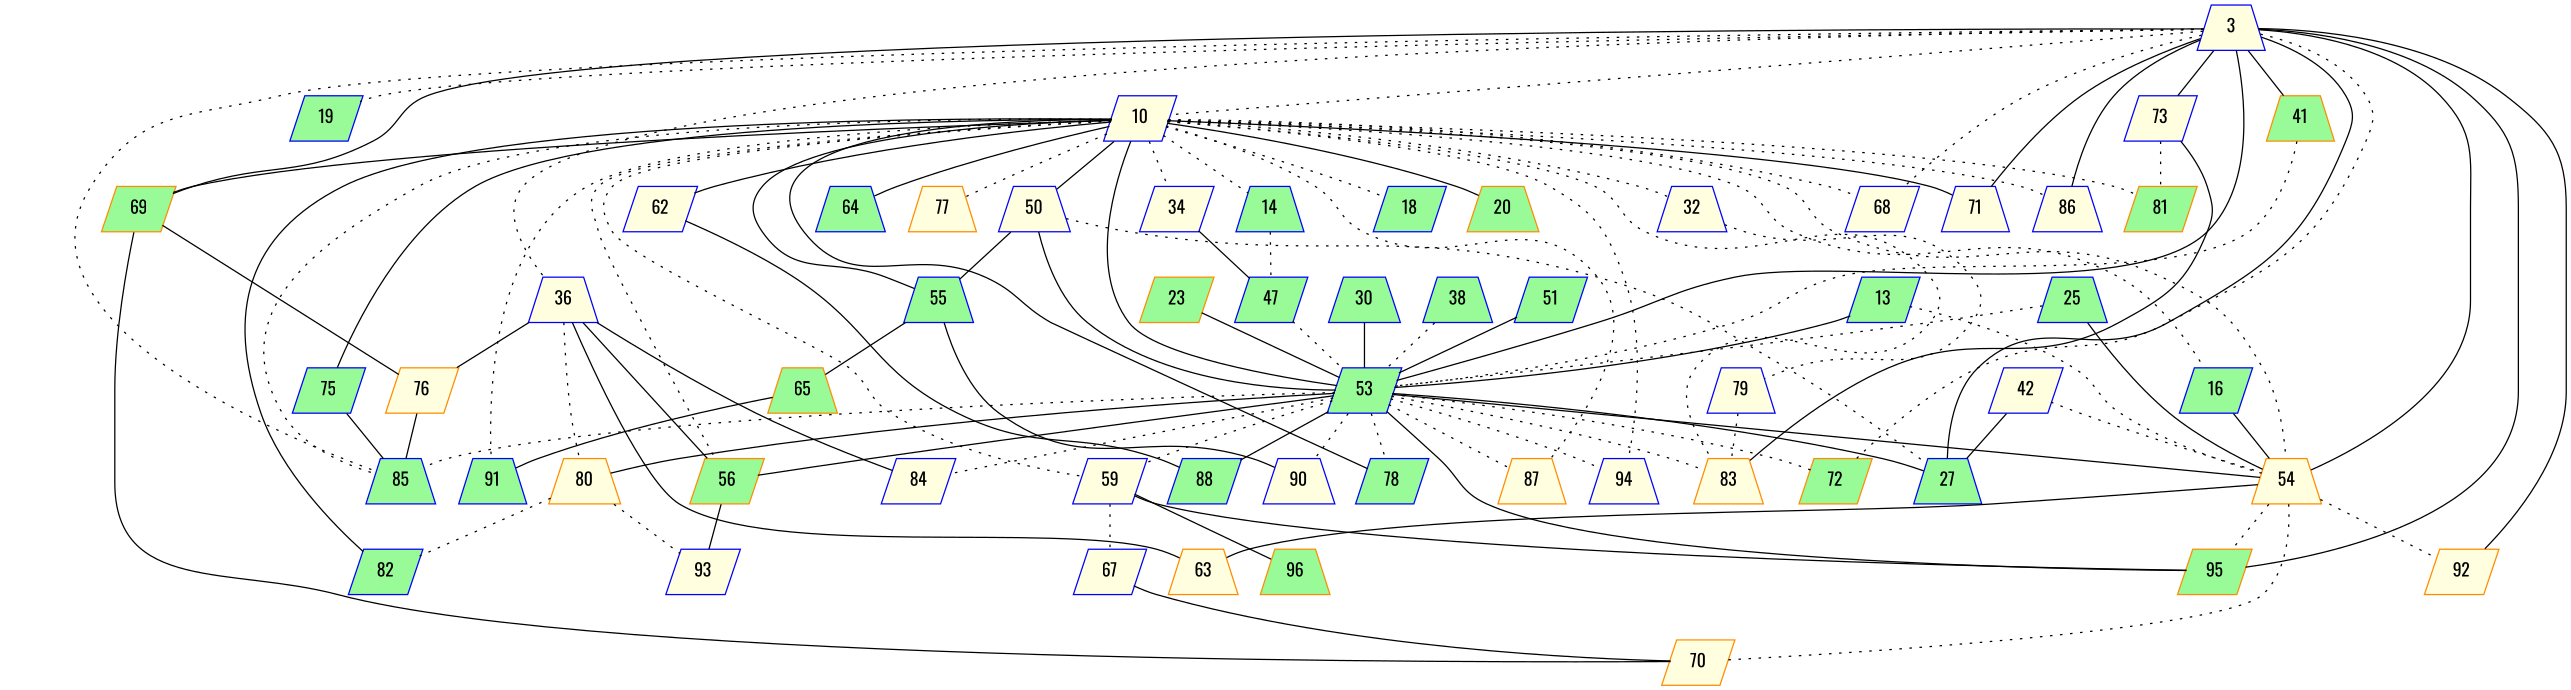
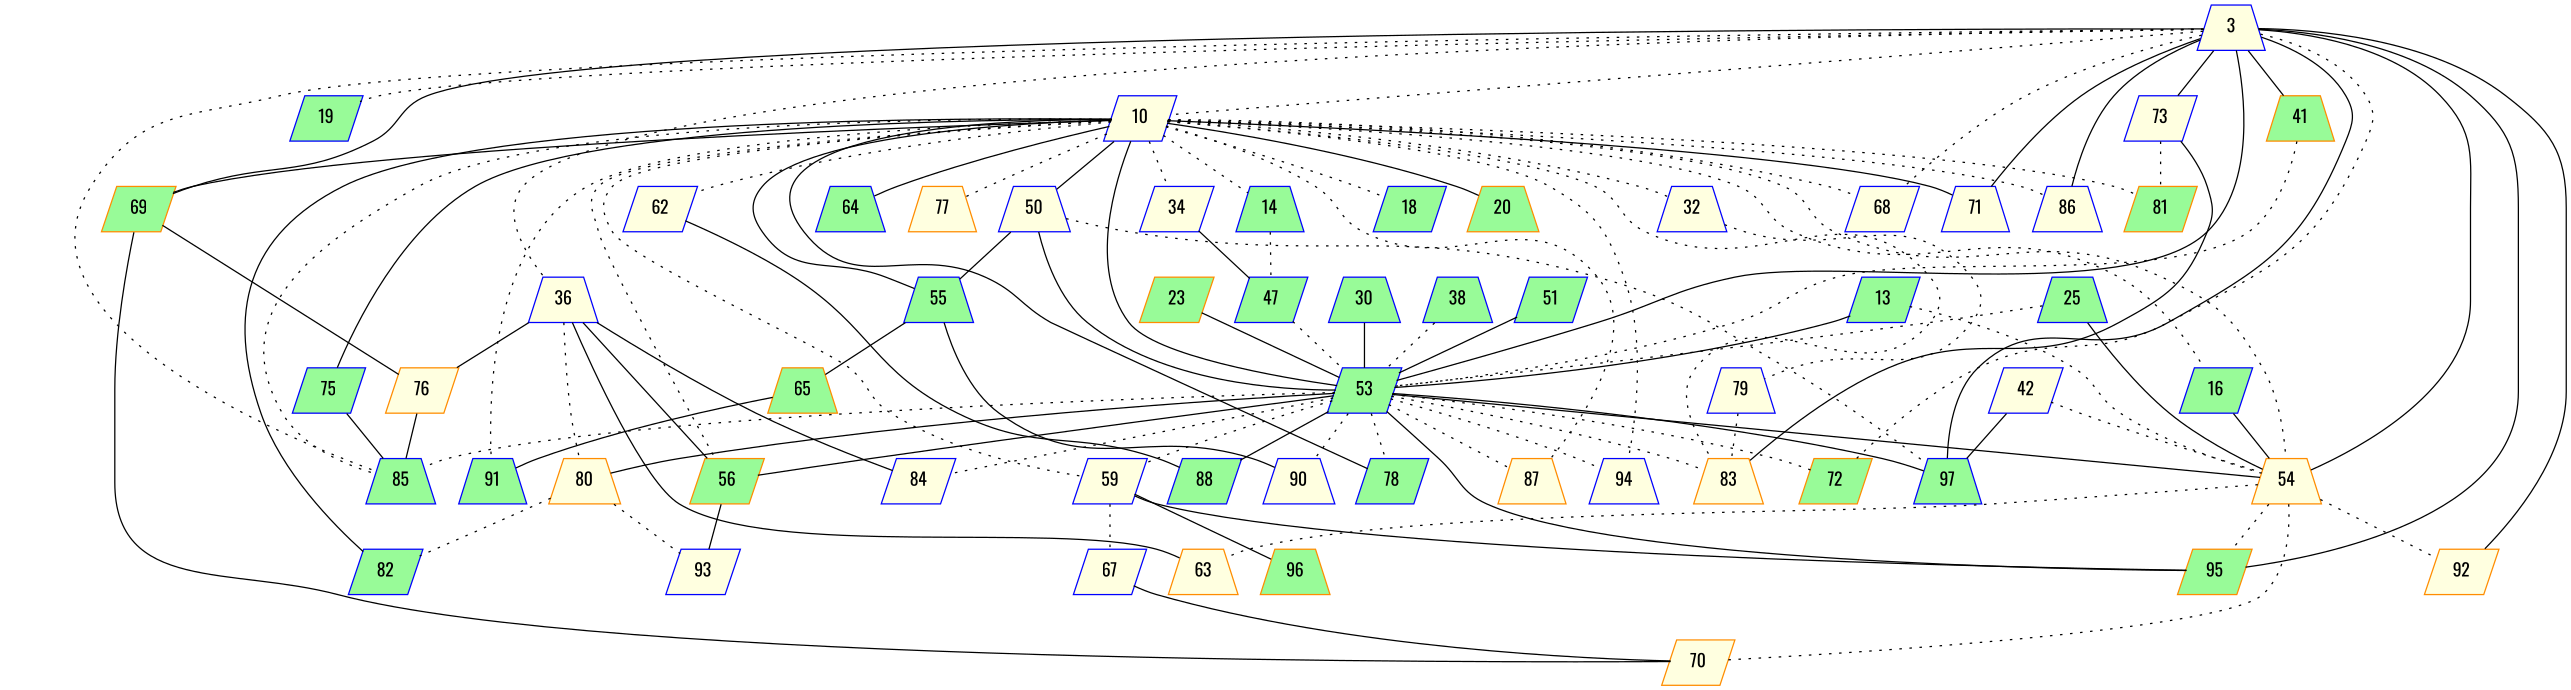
(901, 148) -> (901, 148)
(1948, 481) -> (1948, 481)
(1741, 512) -> (1741, 512)
